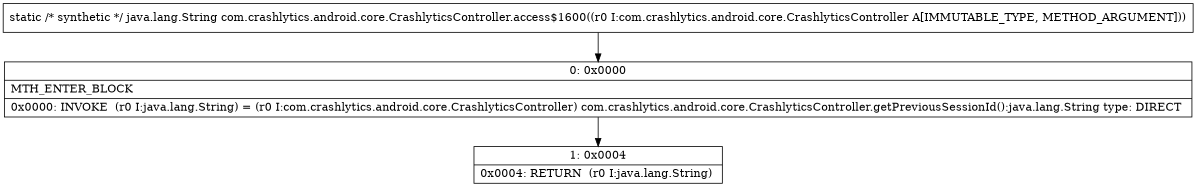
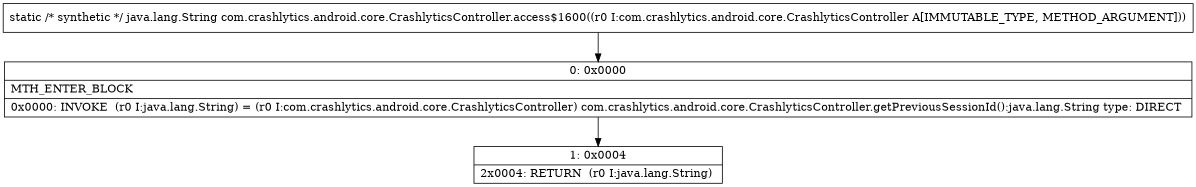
(598, 174) -> (598, 174)
